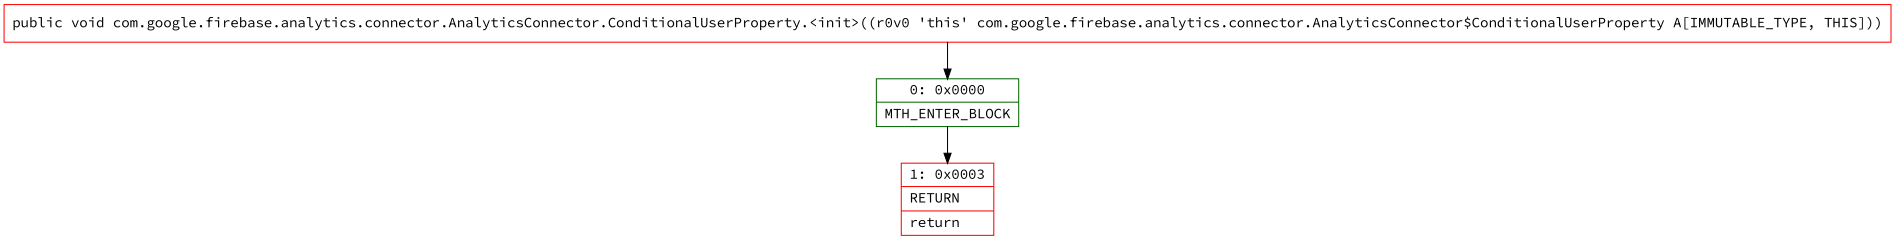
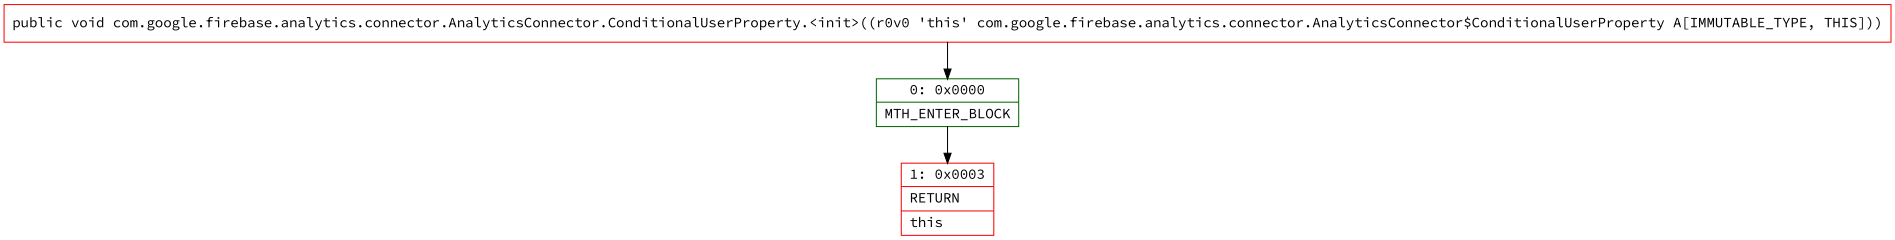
(935, 223) -> (927, 223)
